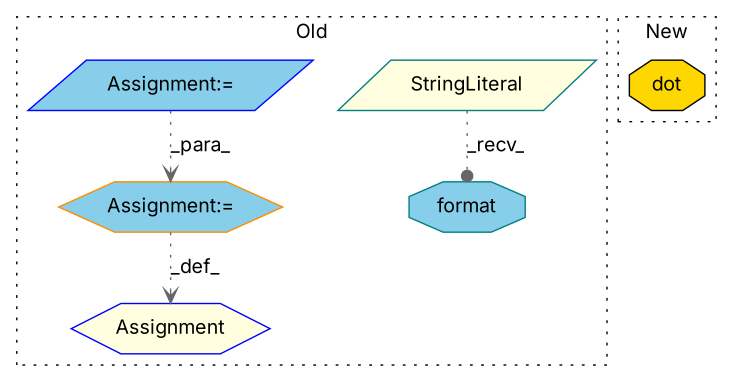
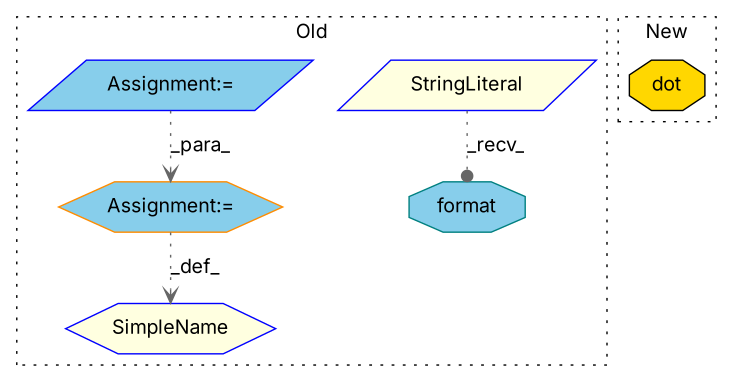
(467, 85) -> (467, 85)
(171, 329) -> (171, 329)
